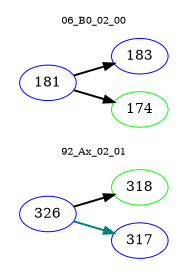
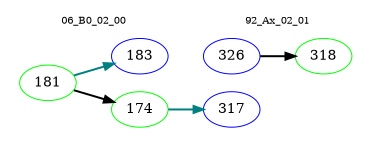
(89, 71) -> (89, 71)
(48, 83) -> (48, 83)
(89, 226) -> (182, 109)
